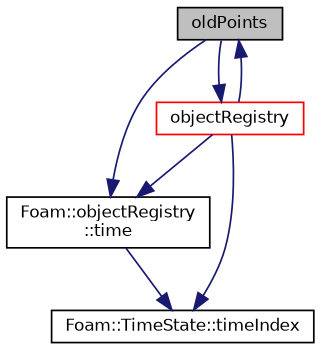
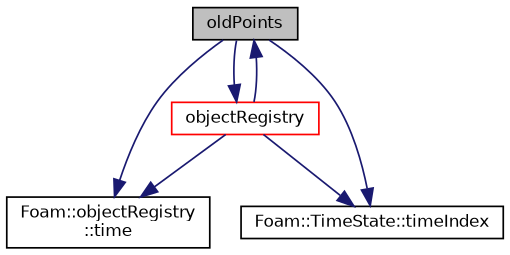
(144, 272) -> (336, 103)
